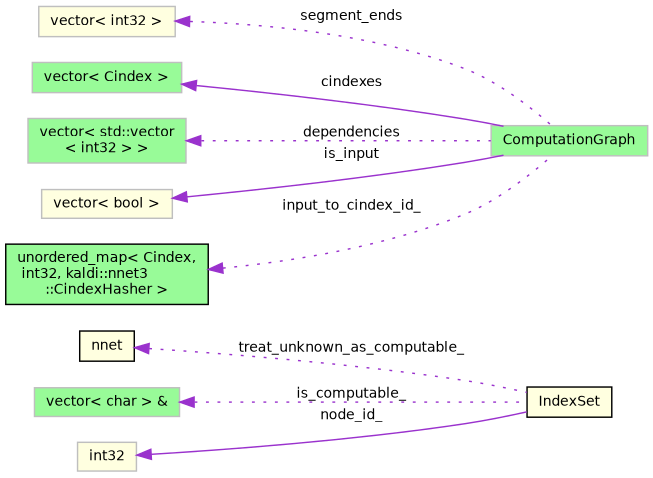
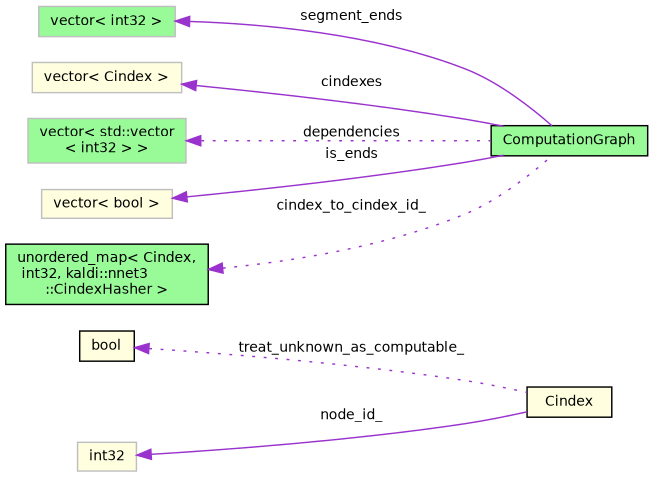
(107, 22) -> (107, 22)
(381, 44) -> (381, 44)
(107, 78) -> (107, 78)
(569, 141) -> (569, 141)
(350, 154) -> (350, 154)
(350, 206) -> (350, 206)
(107, 346) -> (107, 346)
(107, 402) -> none
(569, 402) -> (569, 402)
